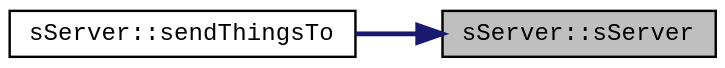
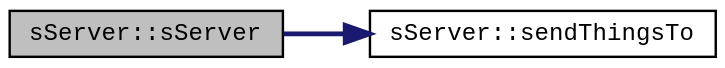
(387, 34) -> (314, 34)
